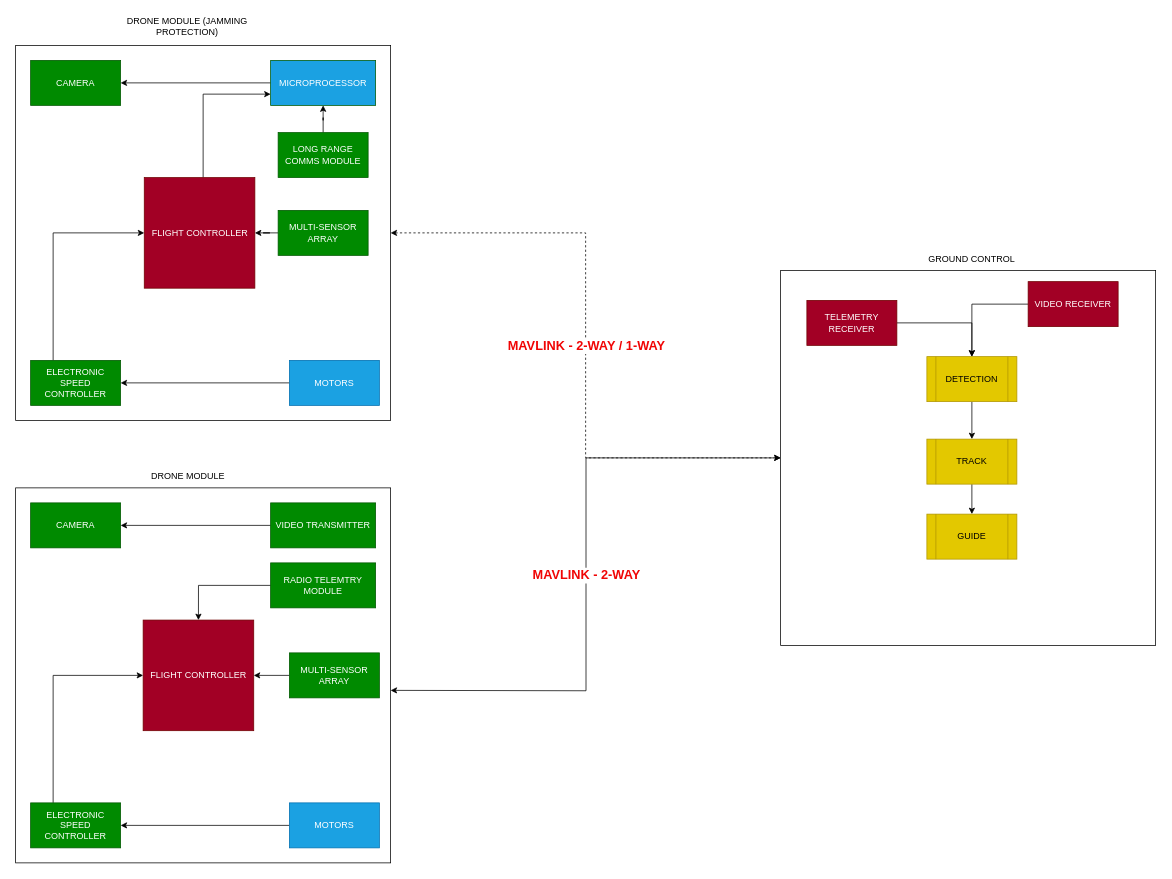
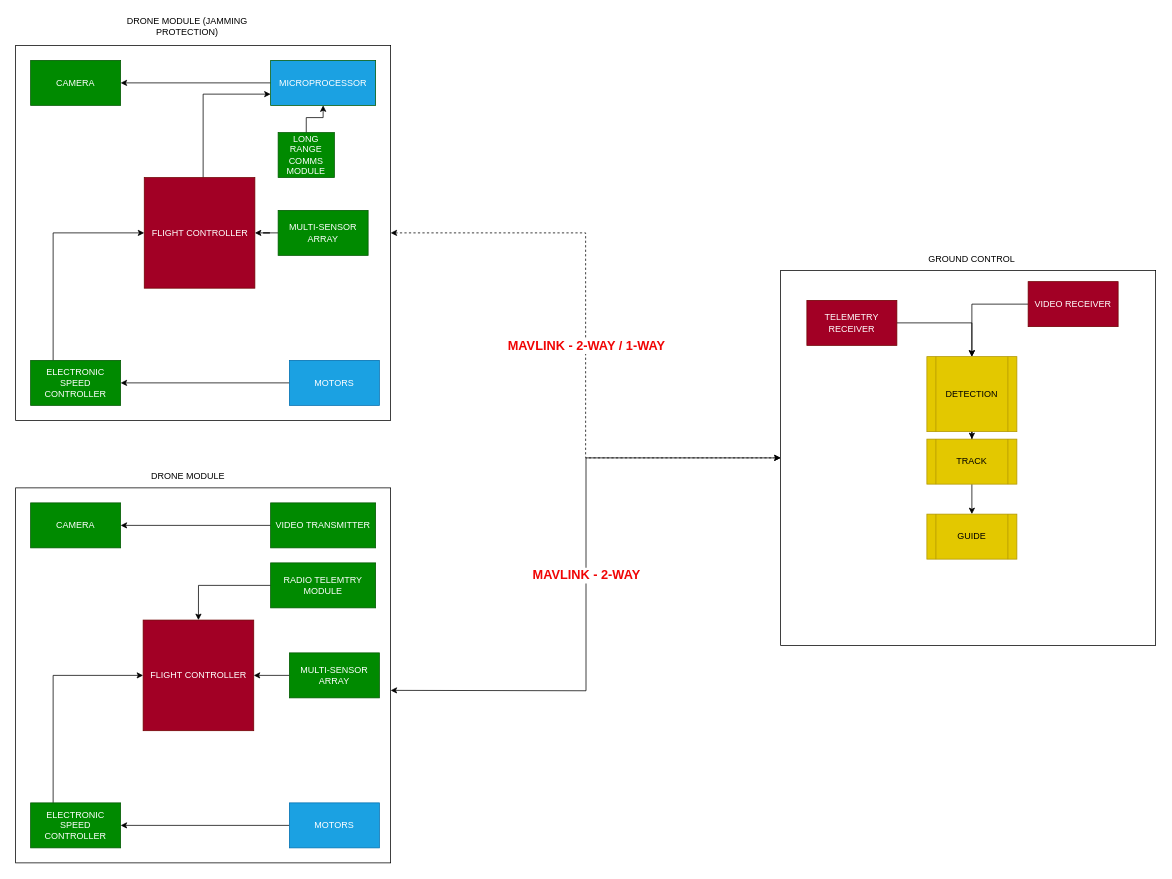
(323, 155) -> (306, 155)
(972, 379) -> (972, 394)
